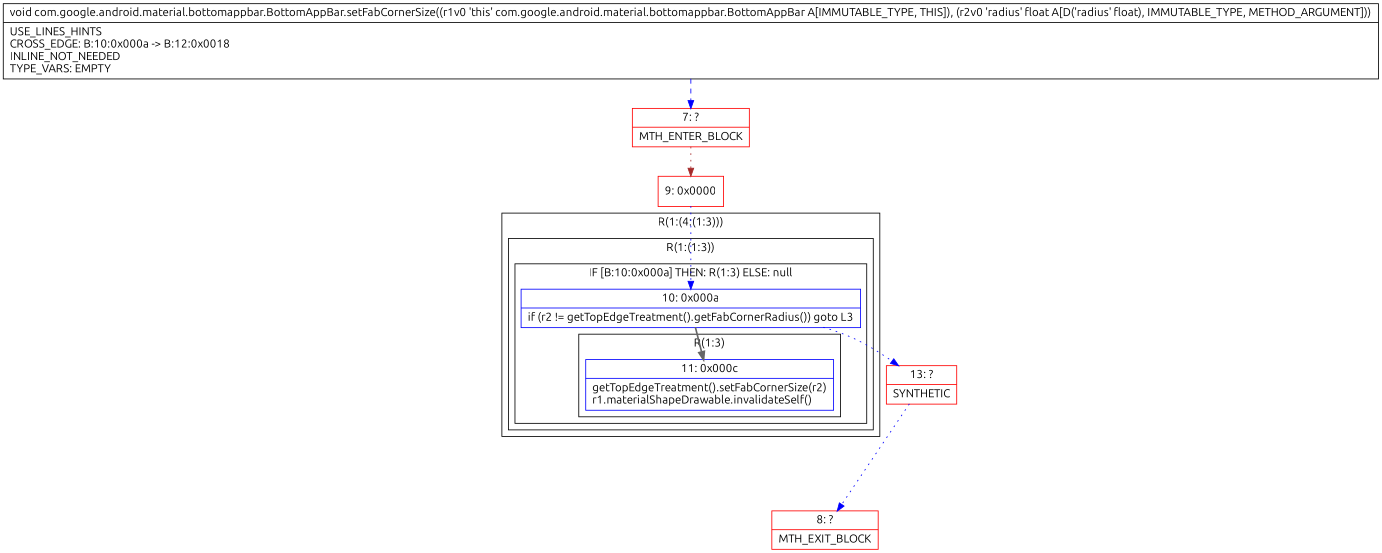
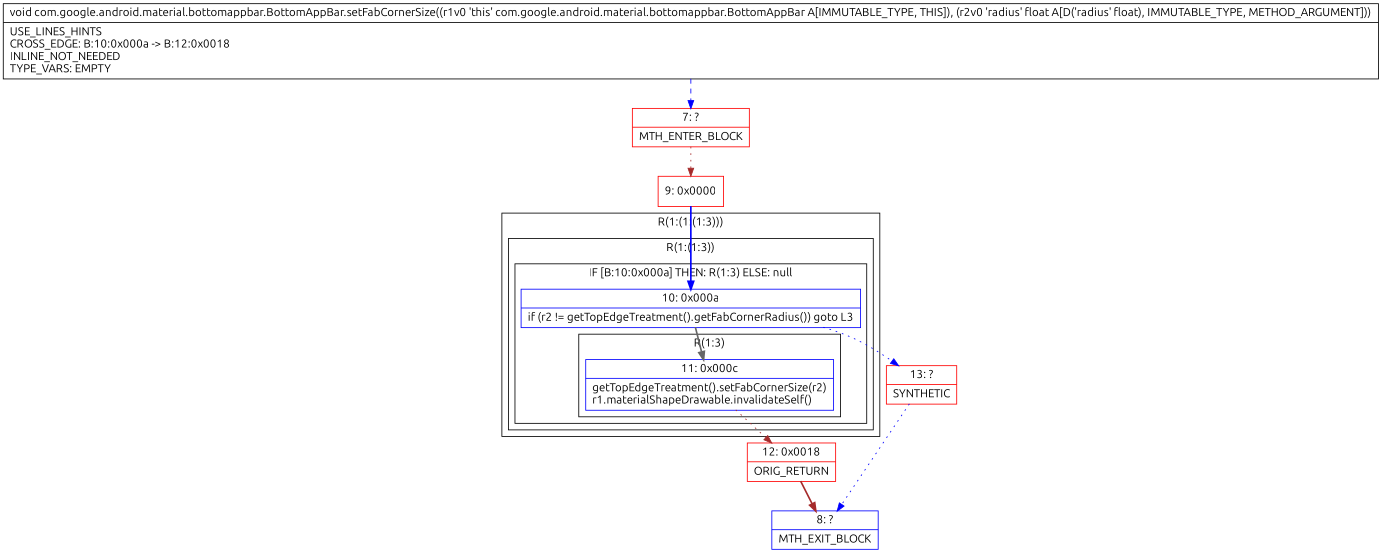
(691, 223) -> (691, 223)
(691, 244) -> (691, 244)
none -> (791, 462)
(825, 530) -> (825, 530)
